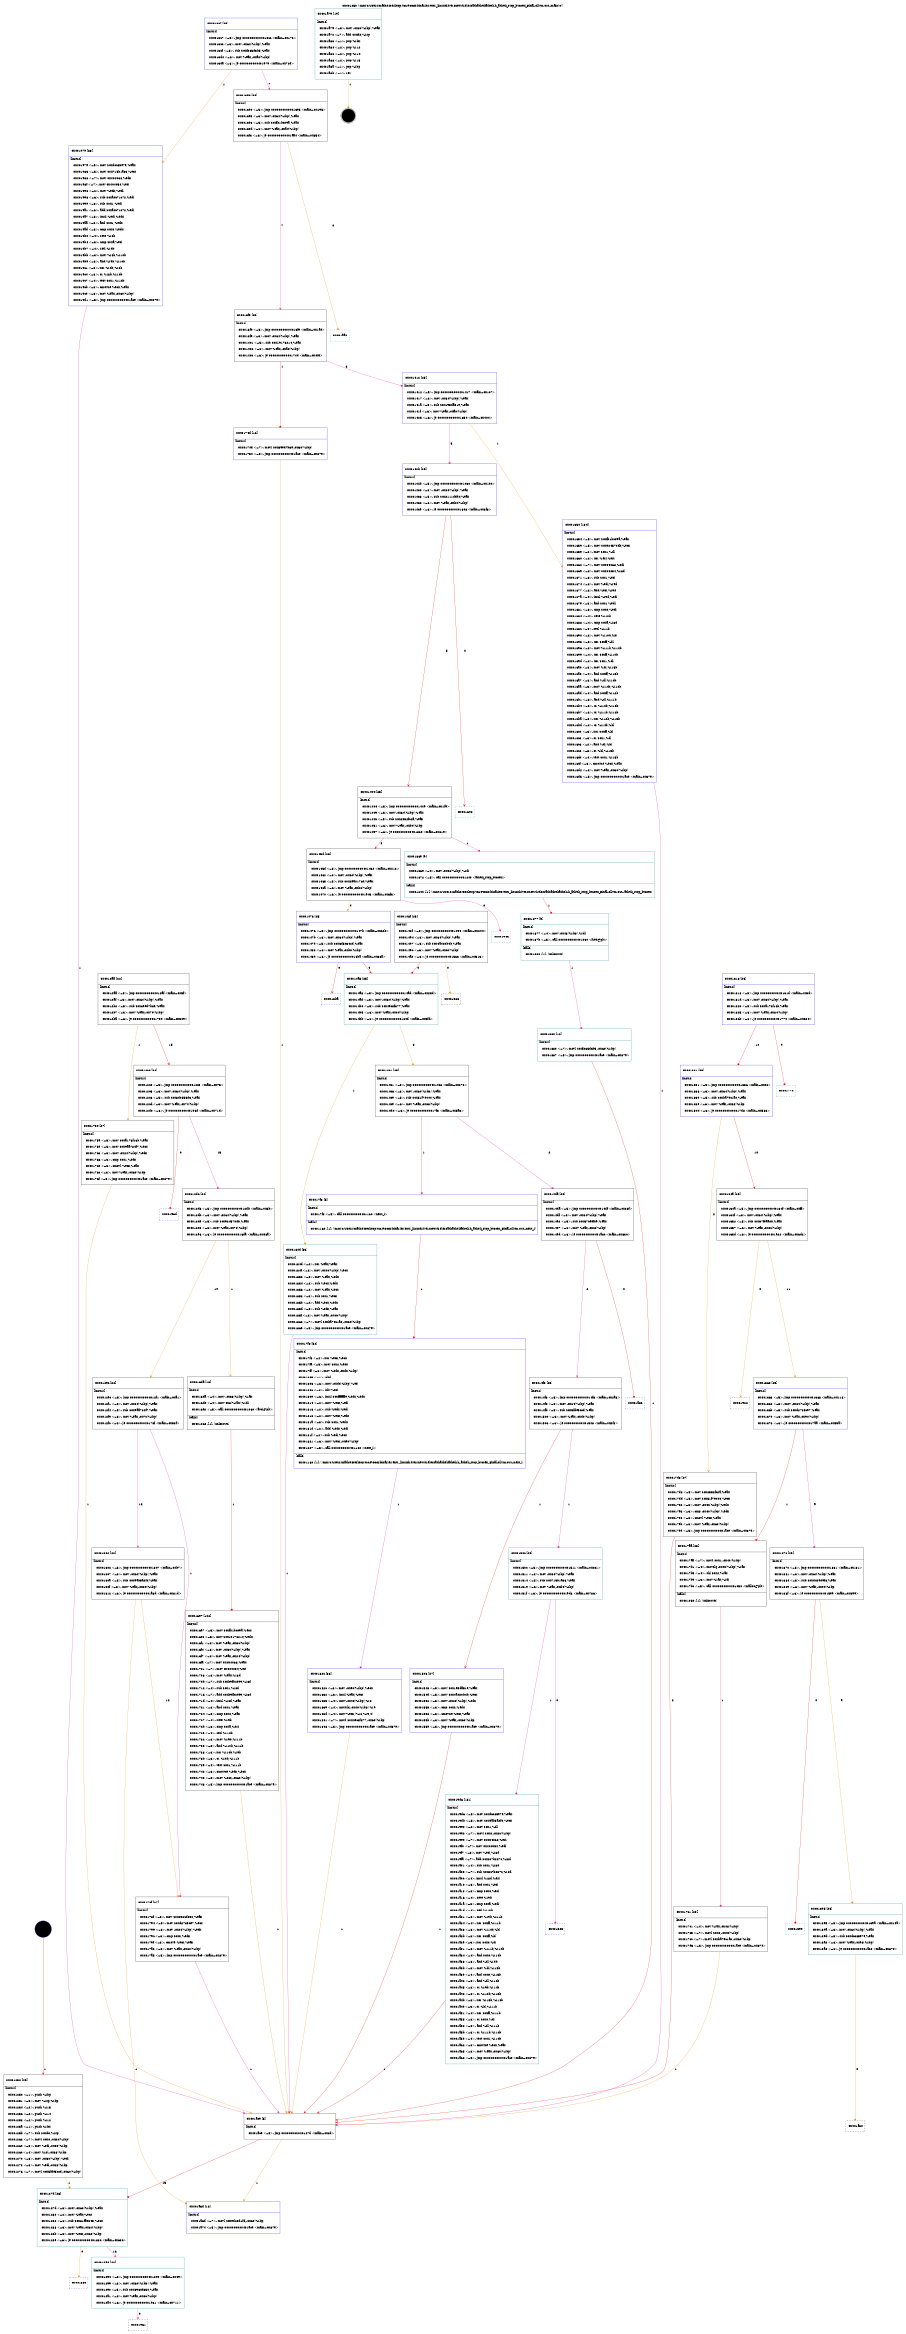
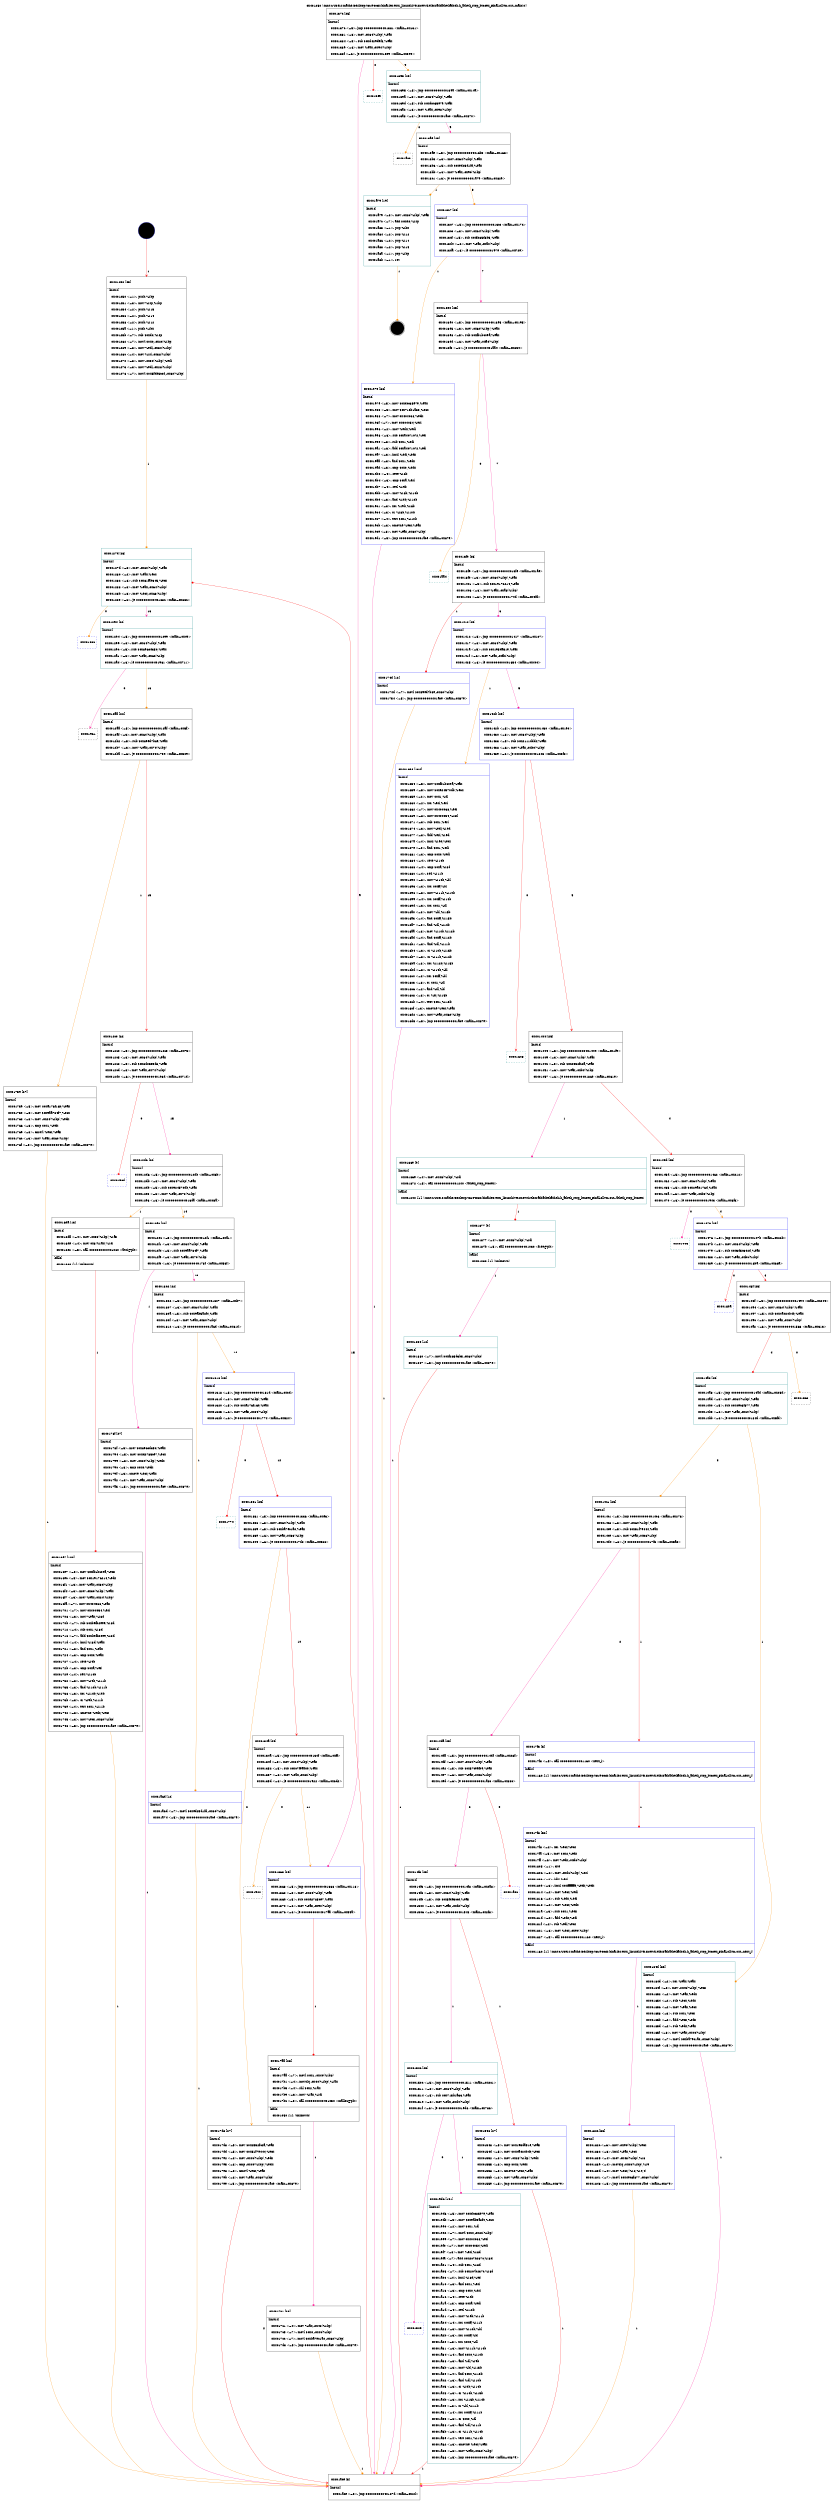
none -> (463, 159)
none -> (147, 688)
(367, 967) -> (762, 1274)
(809, 1488) -> (358, 965)
(160, 1747) -> (223, 1352)
(263, 2169) -> (197, 2202)
